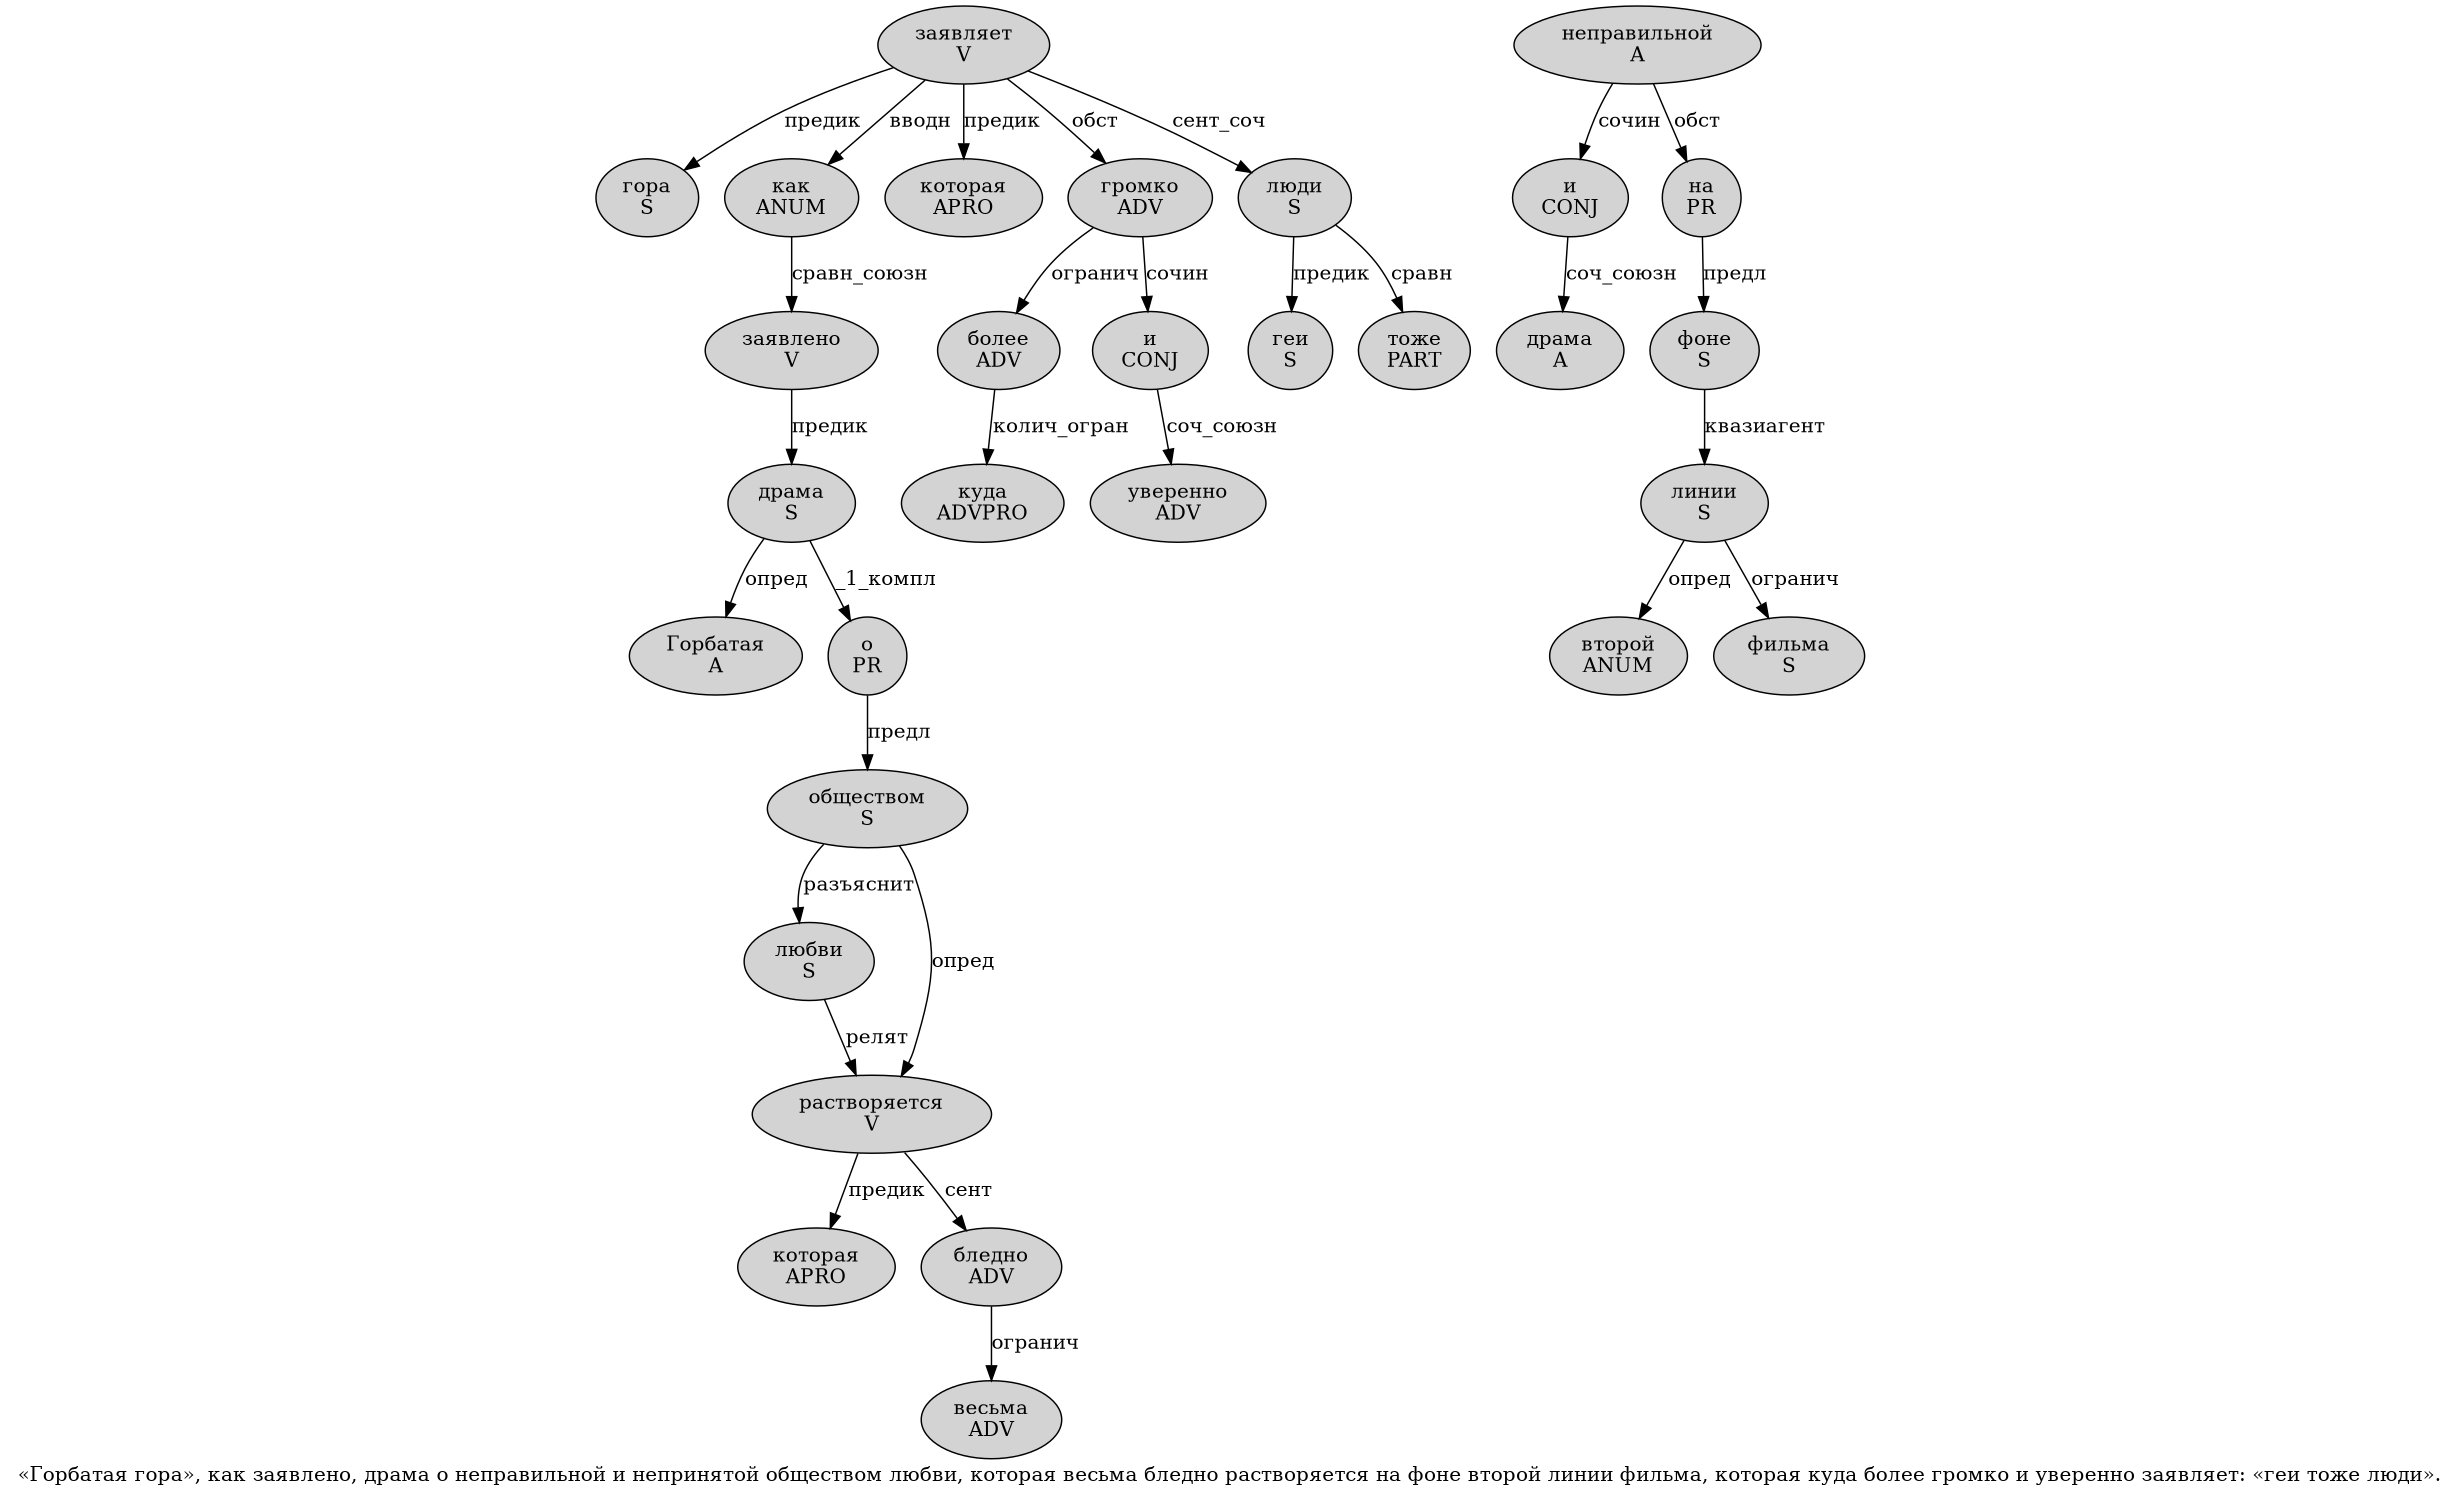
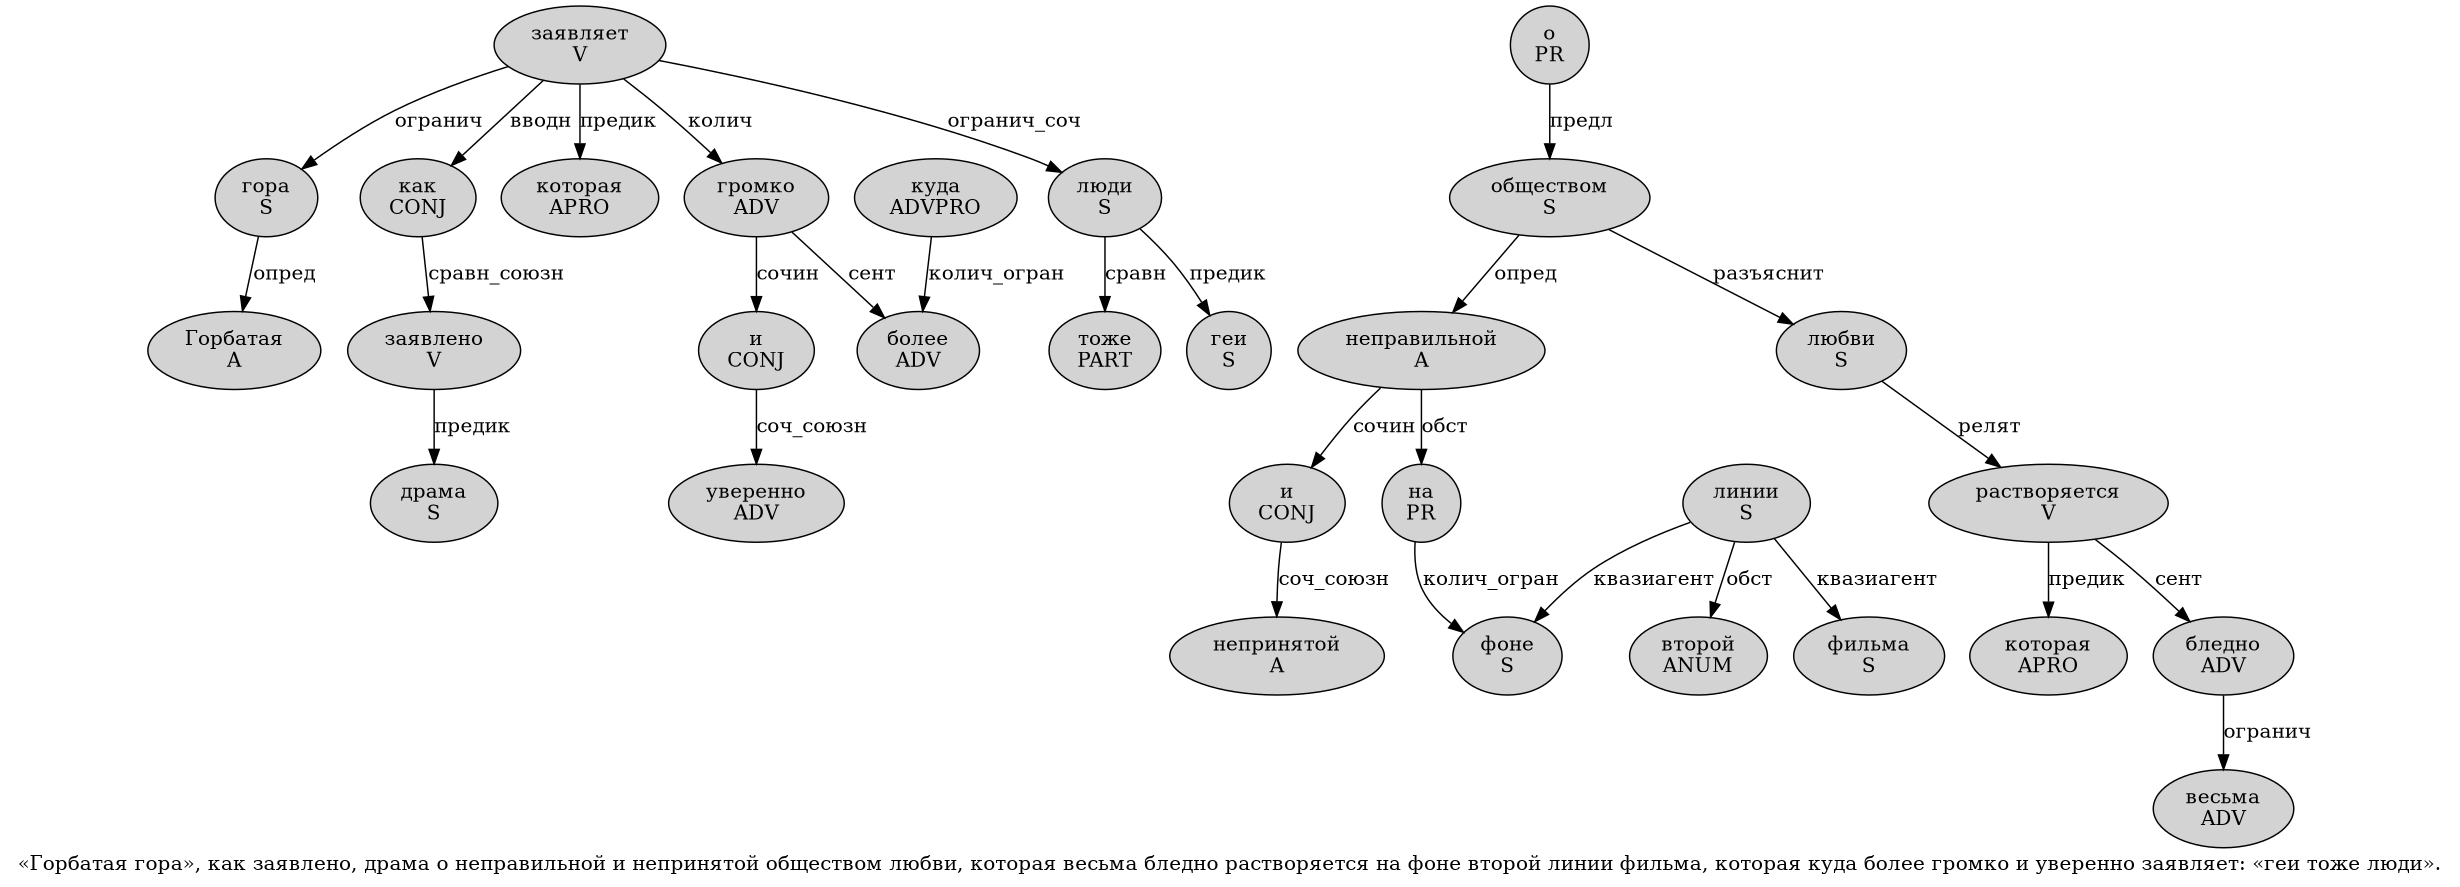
(823, 121) -> (439, 121)
(1095, 121) -> (721, 121)
(1219, 121) -> (1015, 121)
(792, 198) -> (418, 198)
(1096, 274) -> (872, 274)
(1735, 274) -> (1491, 580)
(1560, 351) -> (1277, 656)
(992, 419) -> (928, 267)
(1705, 419) -> (1612, 557)
(745, 569) -> (252, 267)
(827, 574) -> none
(1700, 580) -> (1750, 580)
(1796, 580) -> (1877, 580)
(931, 953) -> (1491, 268)
